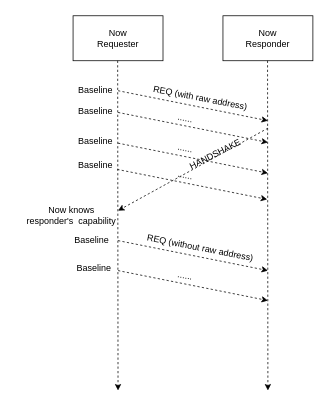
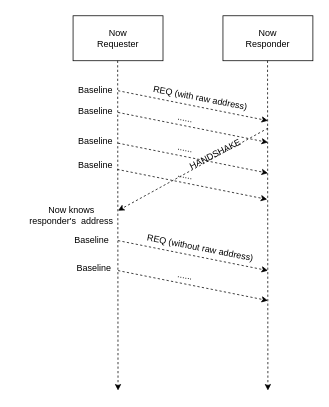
(72, 216) -> (72, 216)
